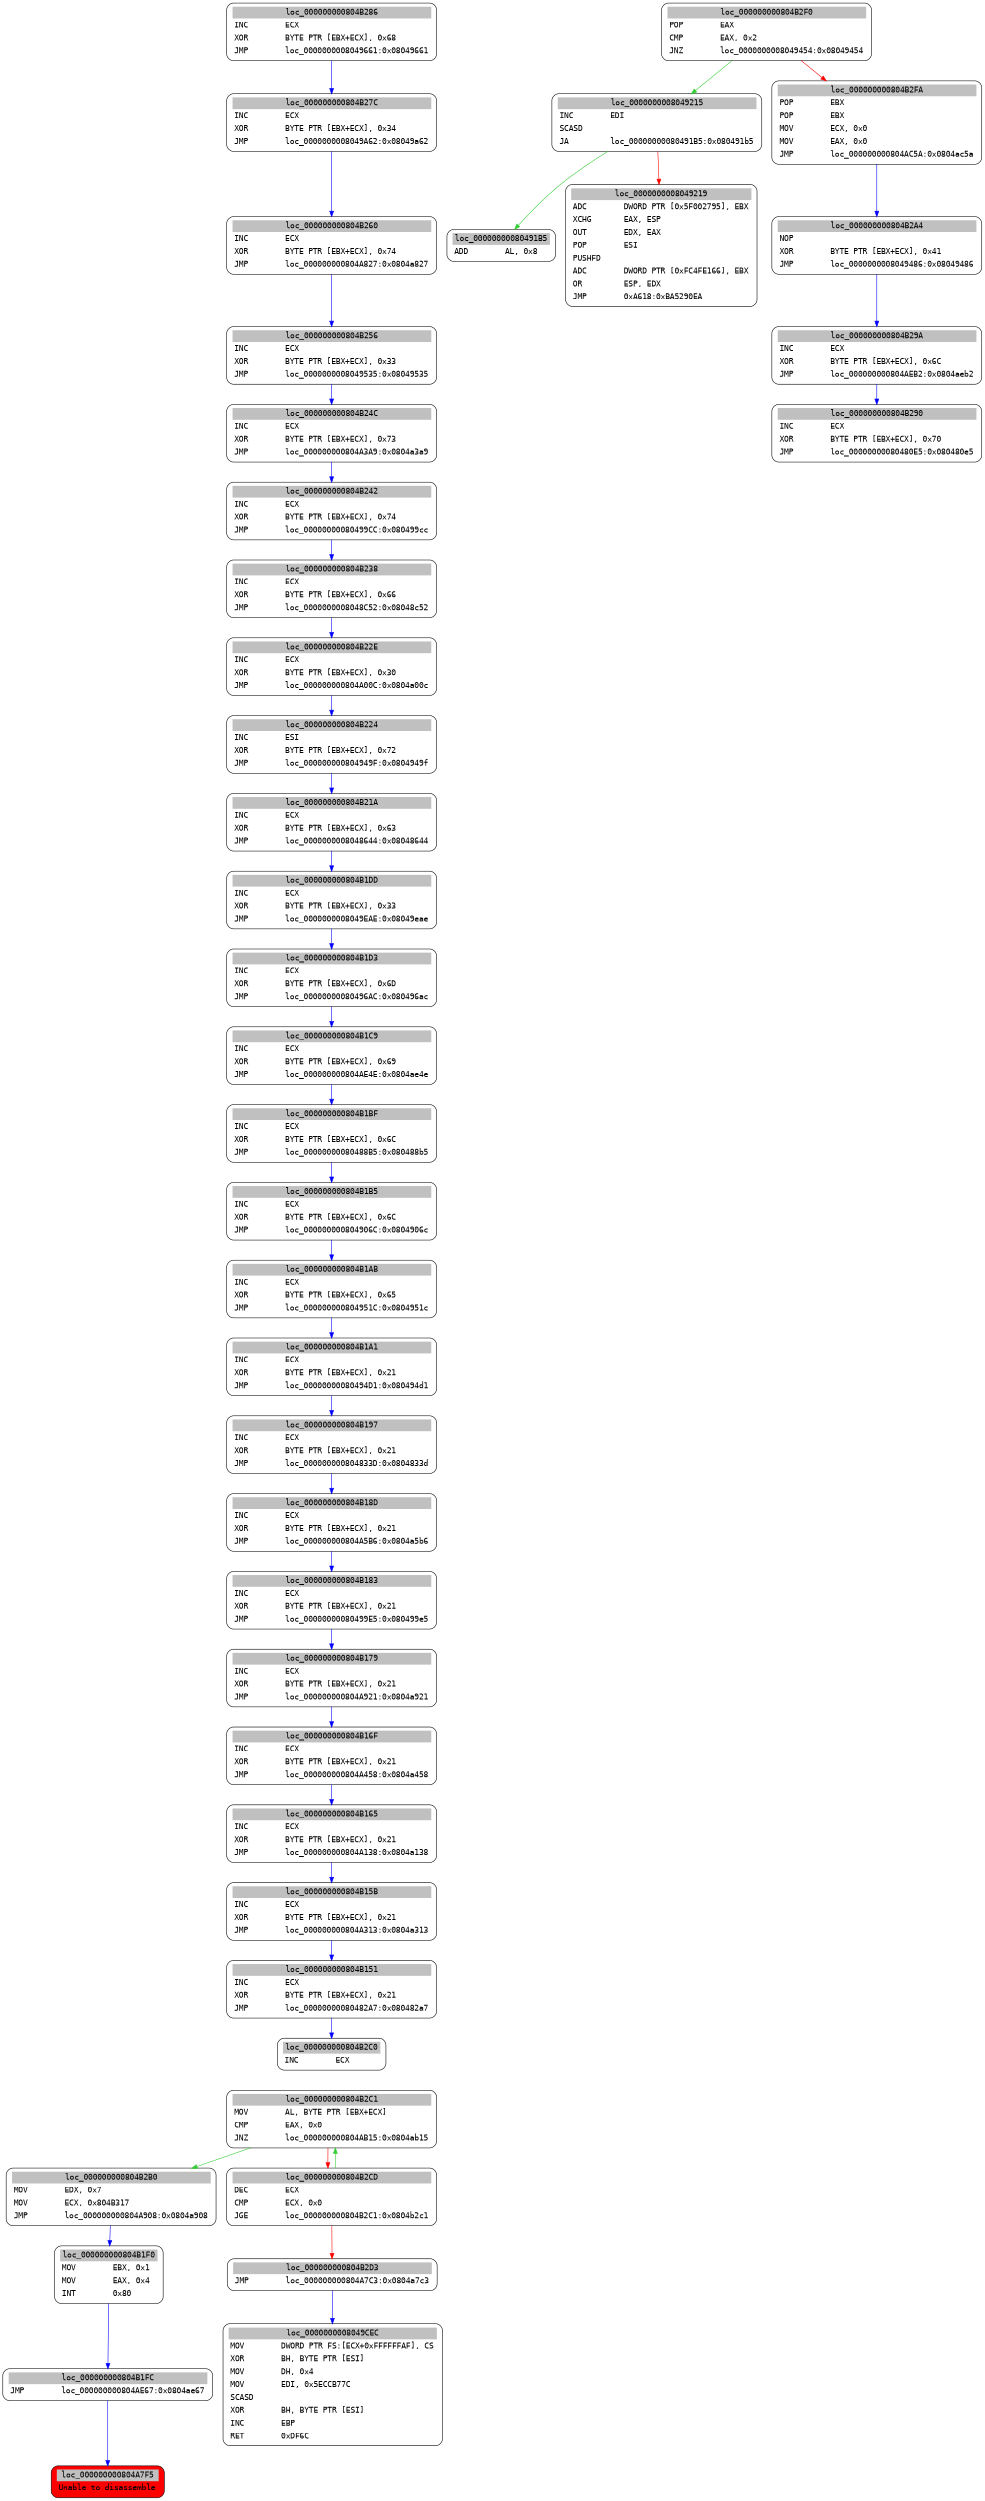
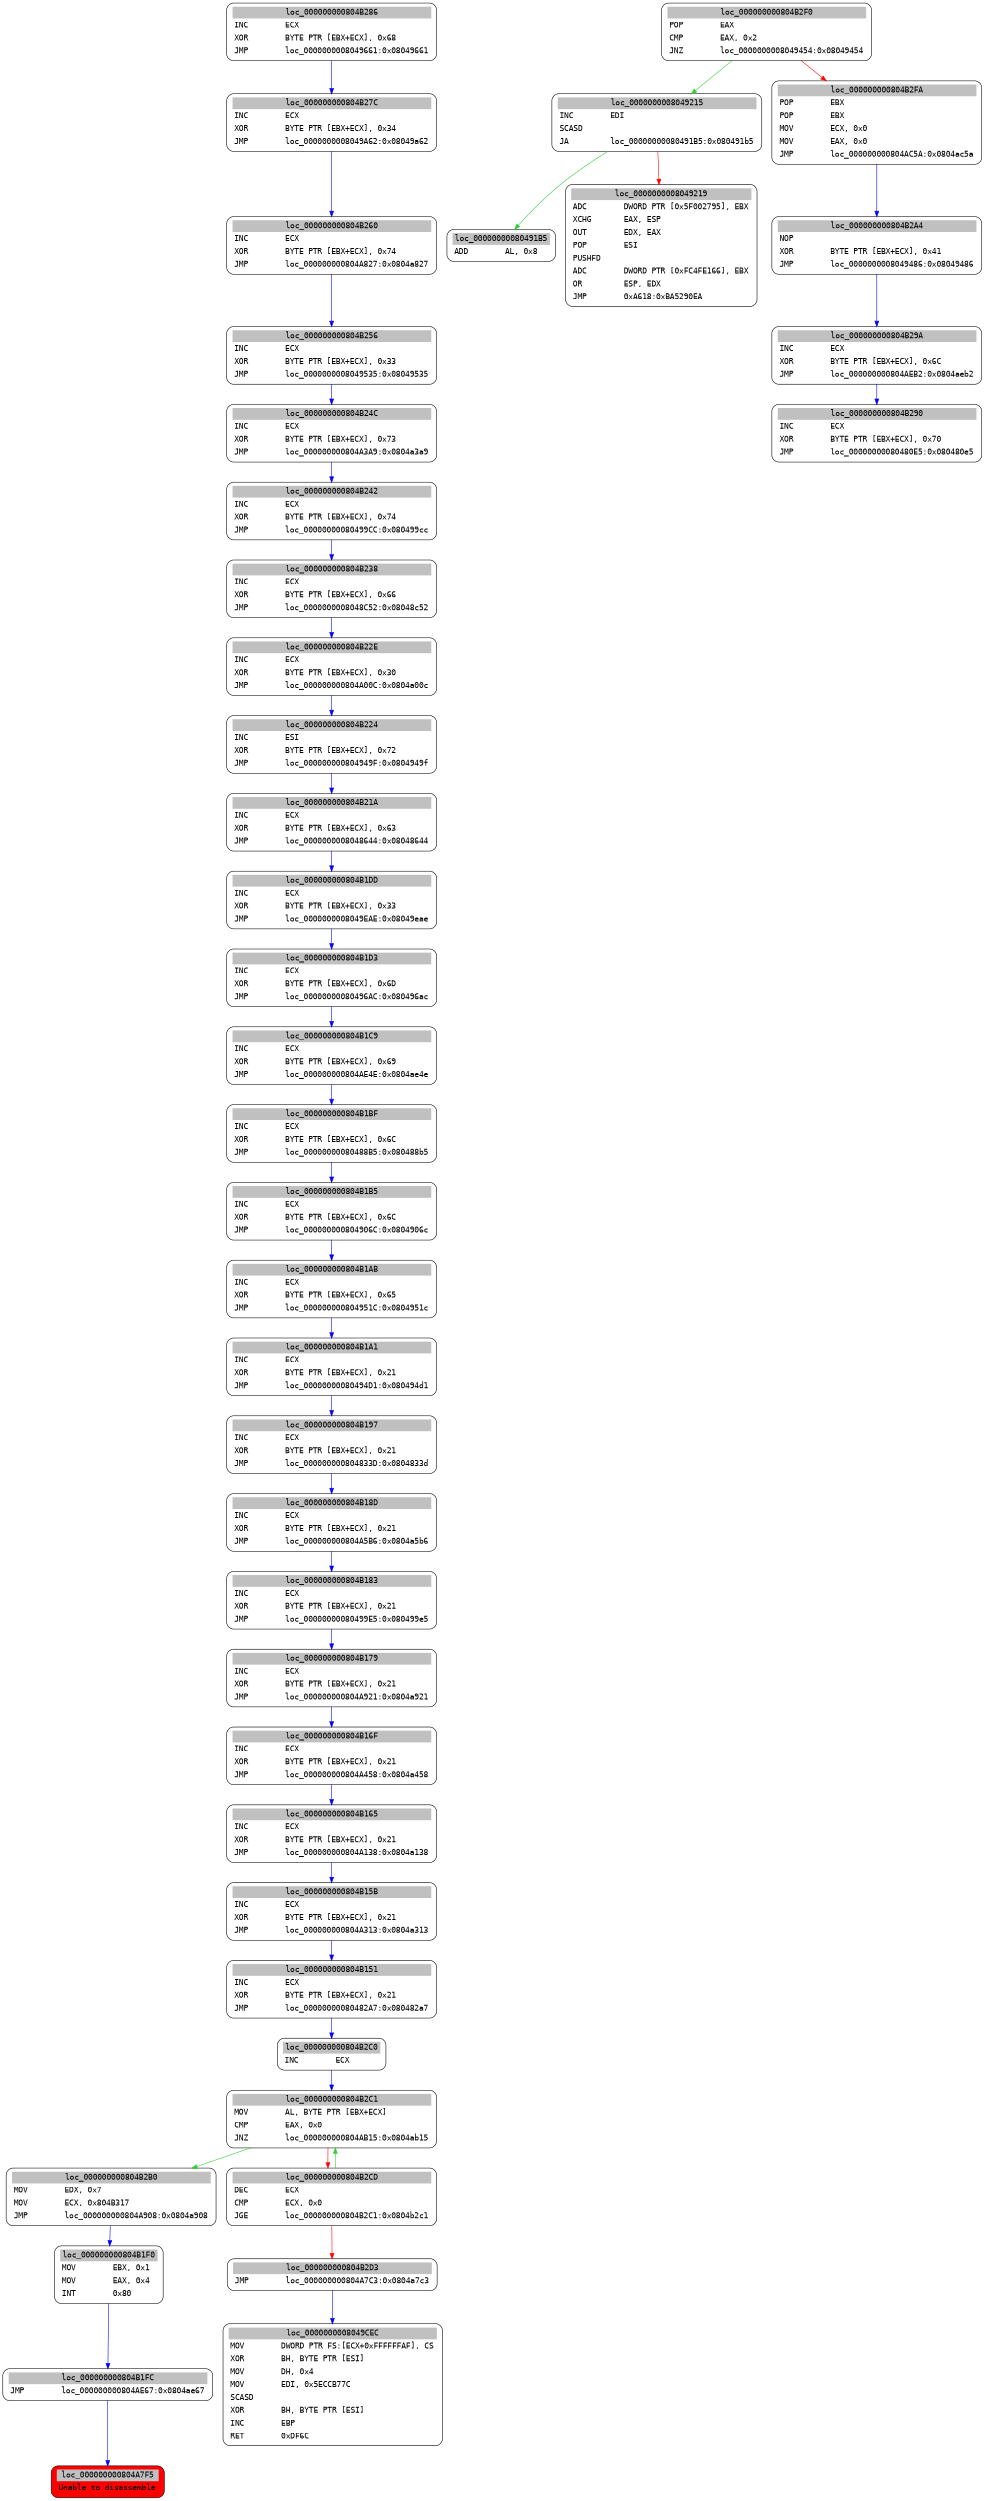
none -> (332, 2077)
